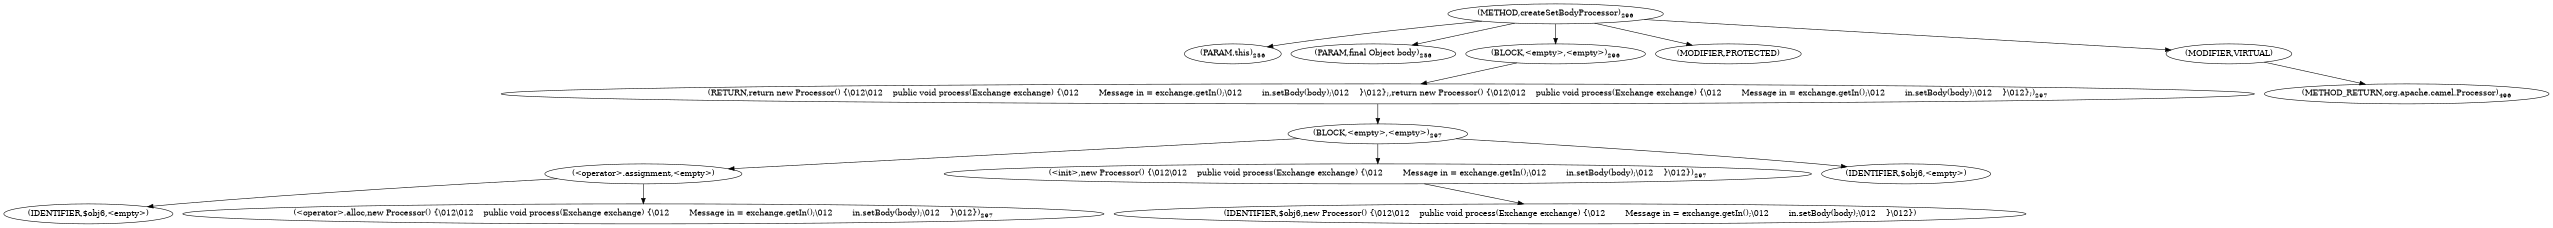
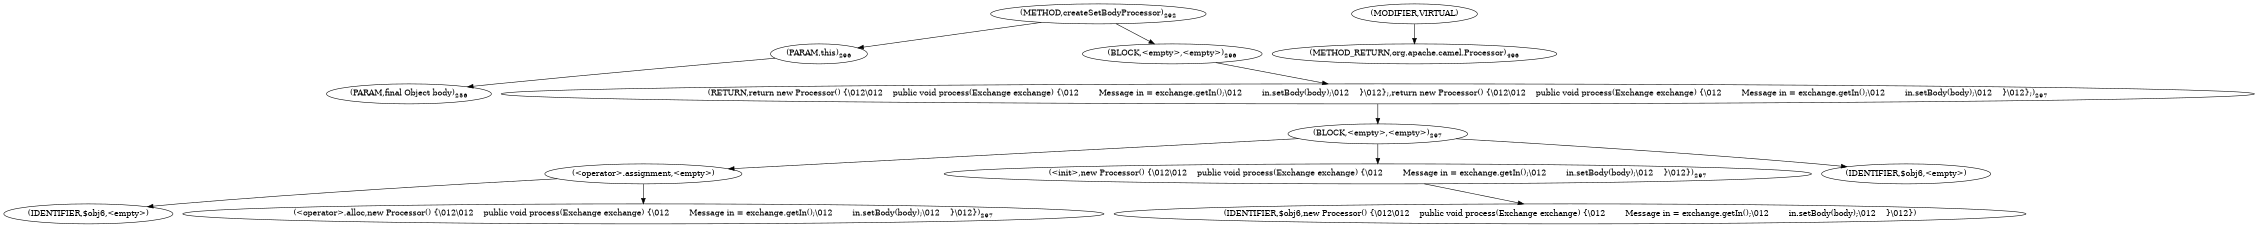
(1628, 13) -> (1170, 13)
(1466, 34) -> (624, 72)
(1905, 35) -> none
(1259, 53) -> (845, 53)
(1728, 54) -> none
